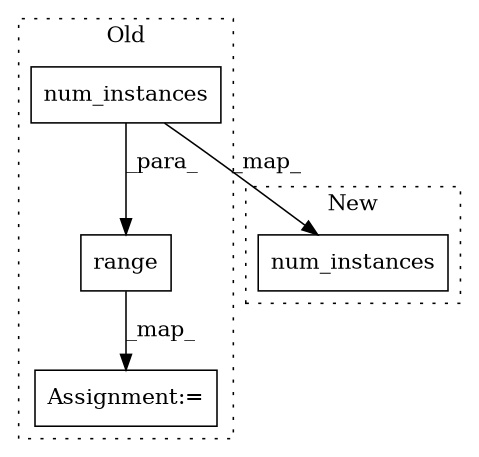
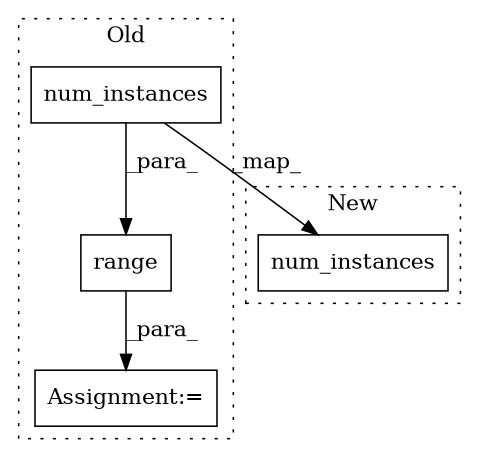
(161, 331) -> (162, 331)
